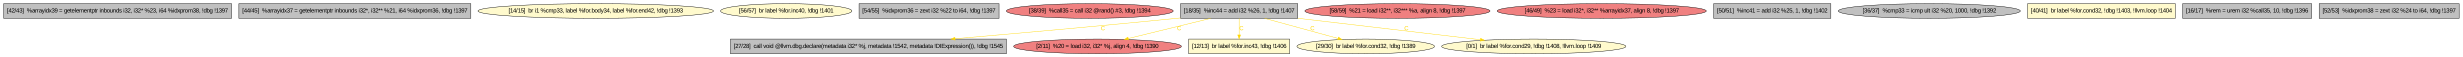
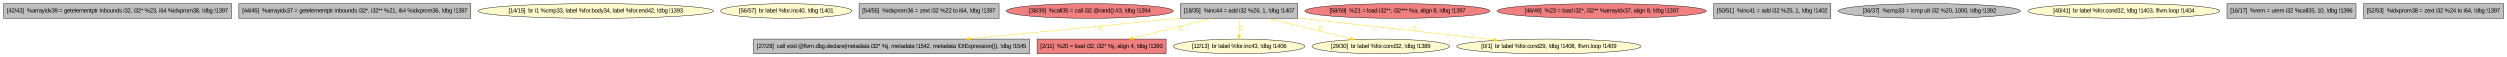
(2101, 11) -> (2124, 11)
(1098, 46) -> (1102, 46)
(1239, 46) -> (1239, 46)
